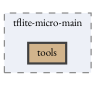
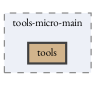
(48, 23) -> (48, 23)
